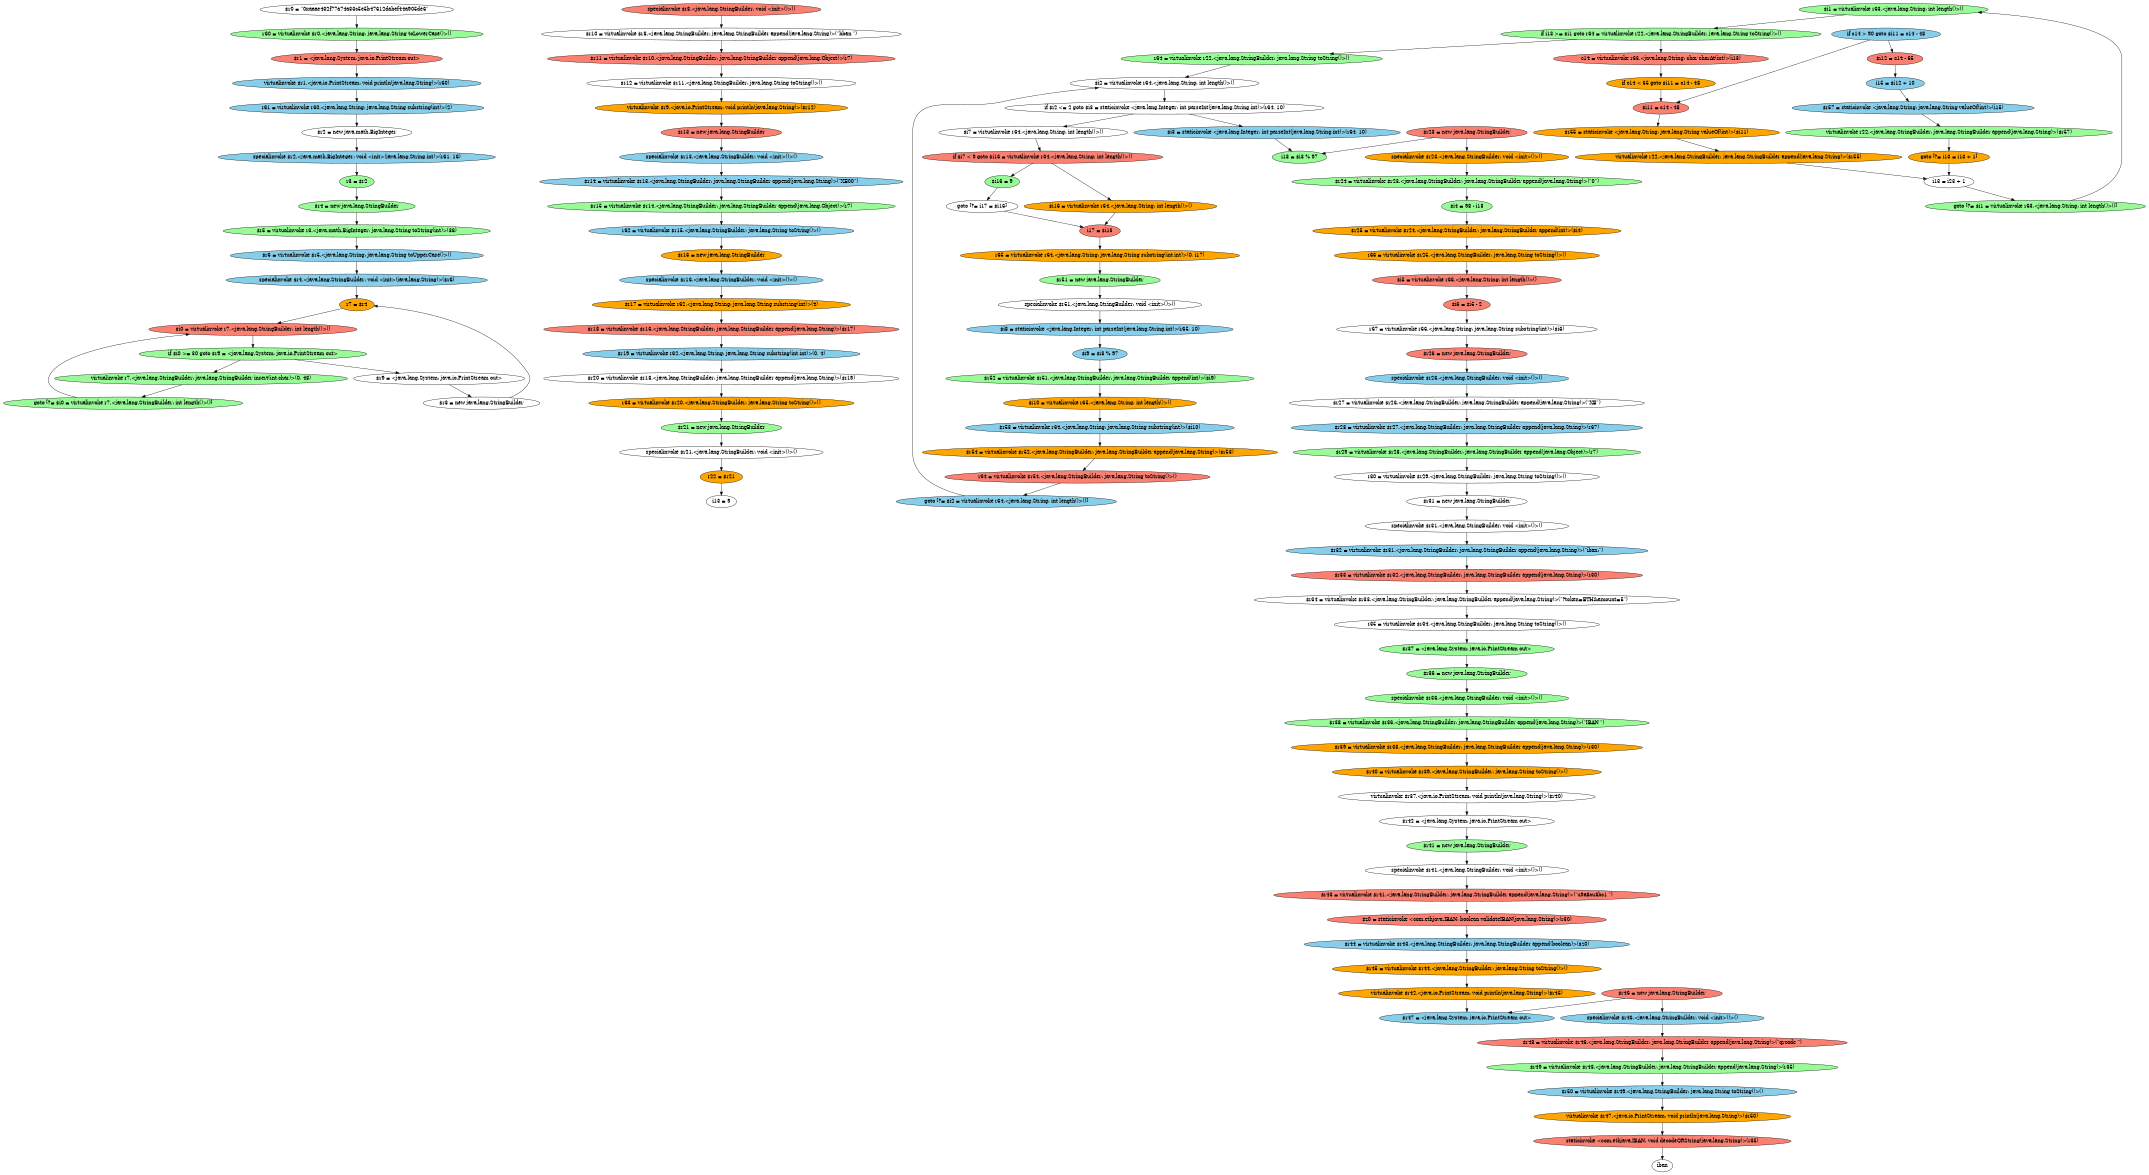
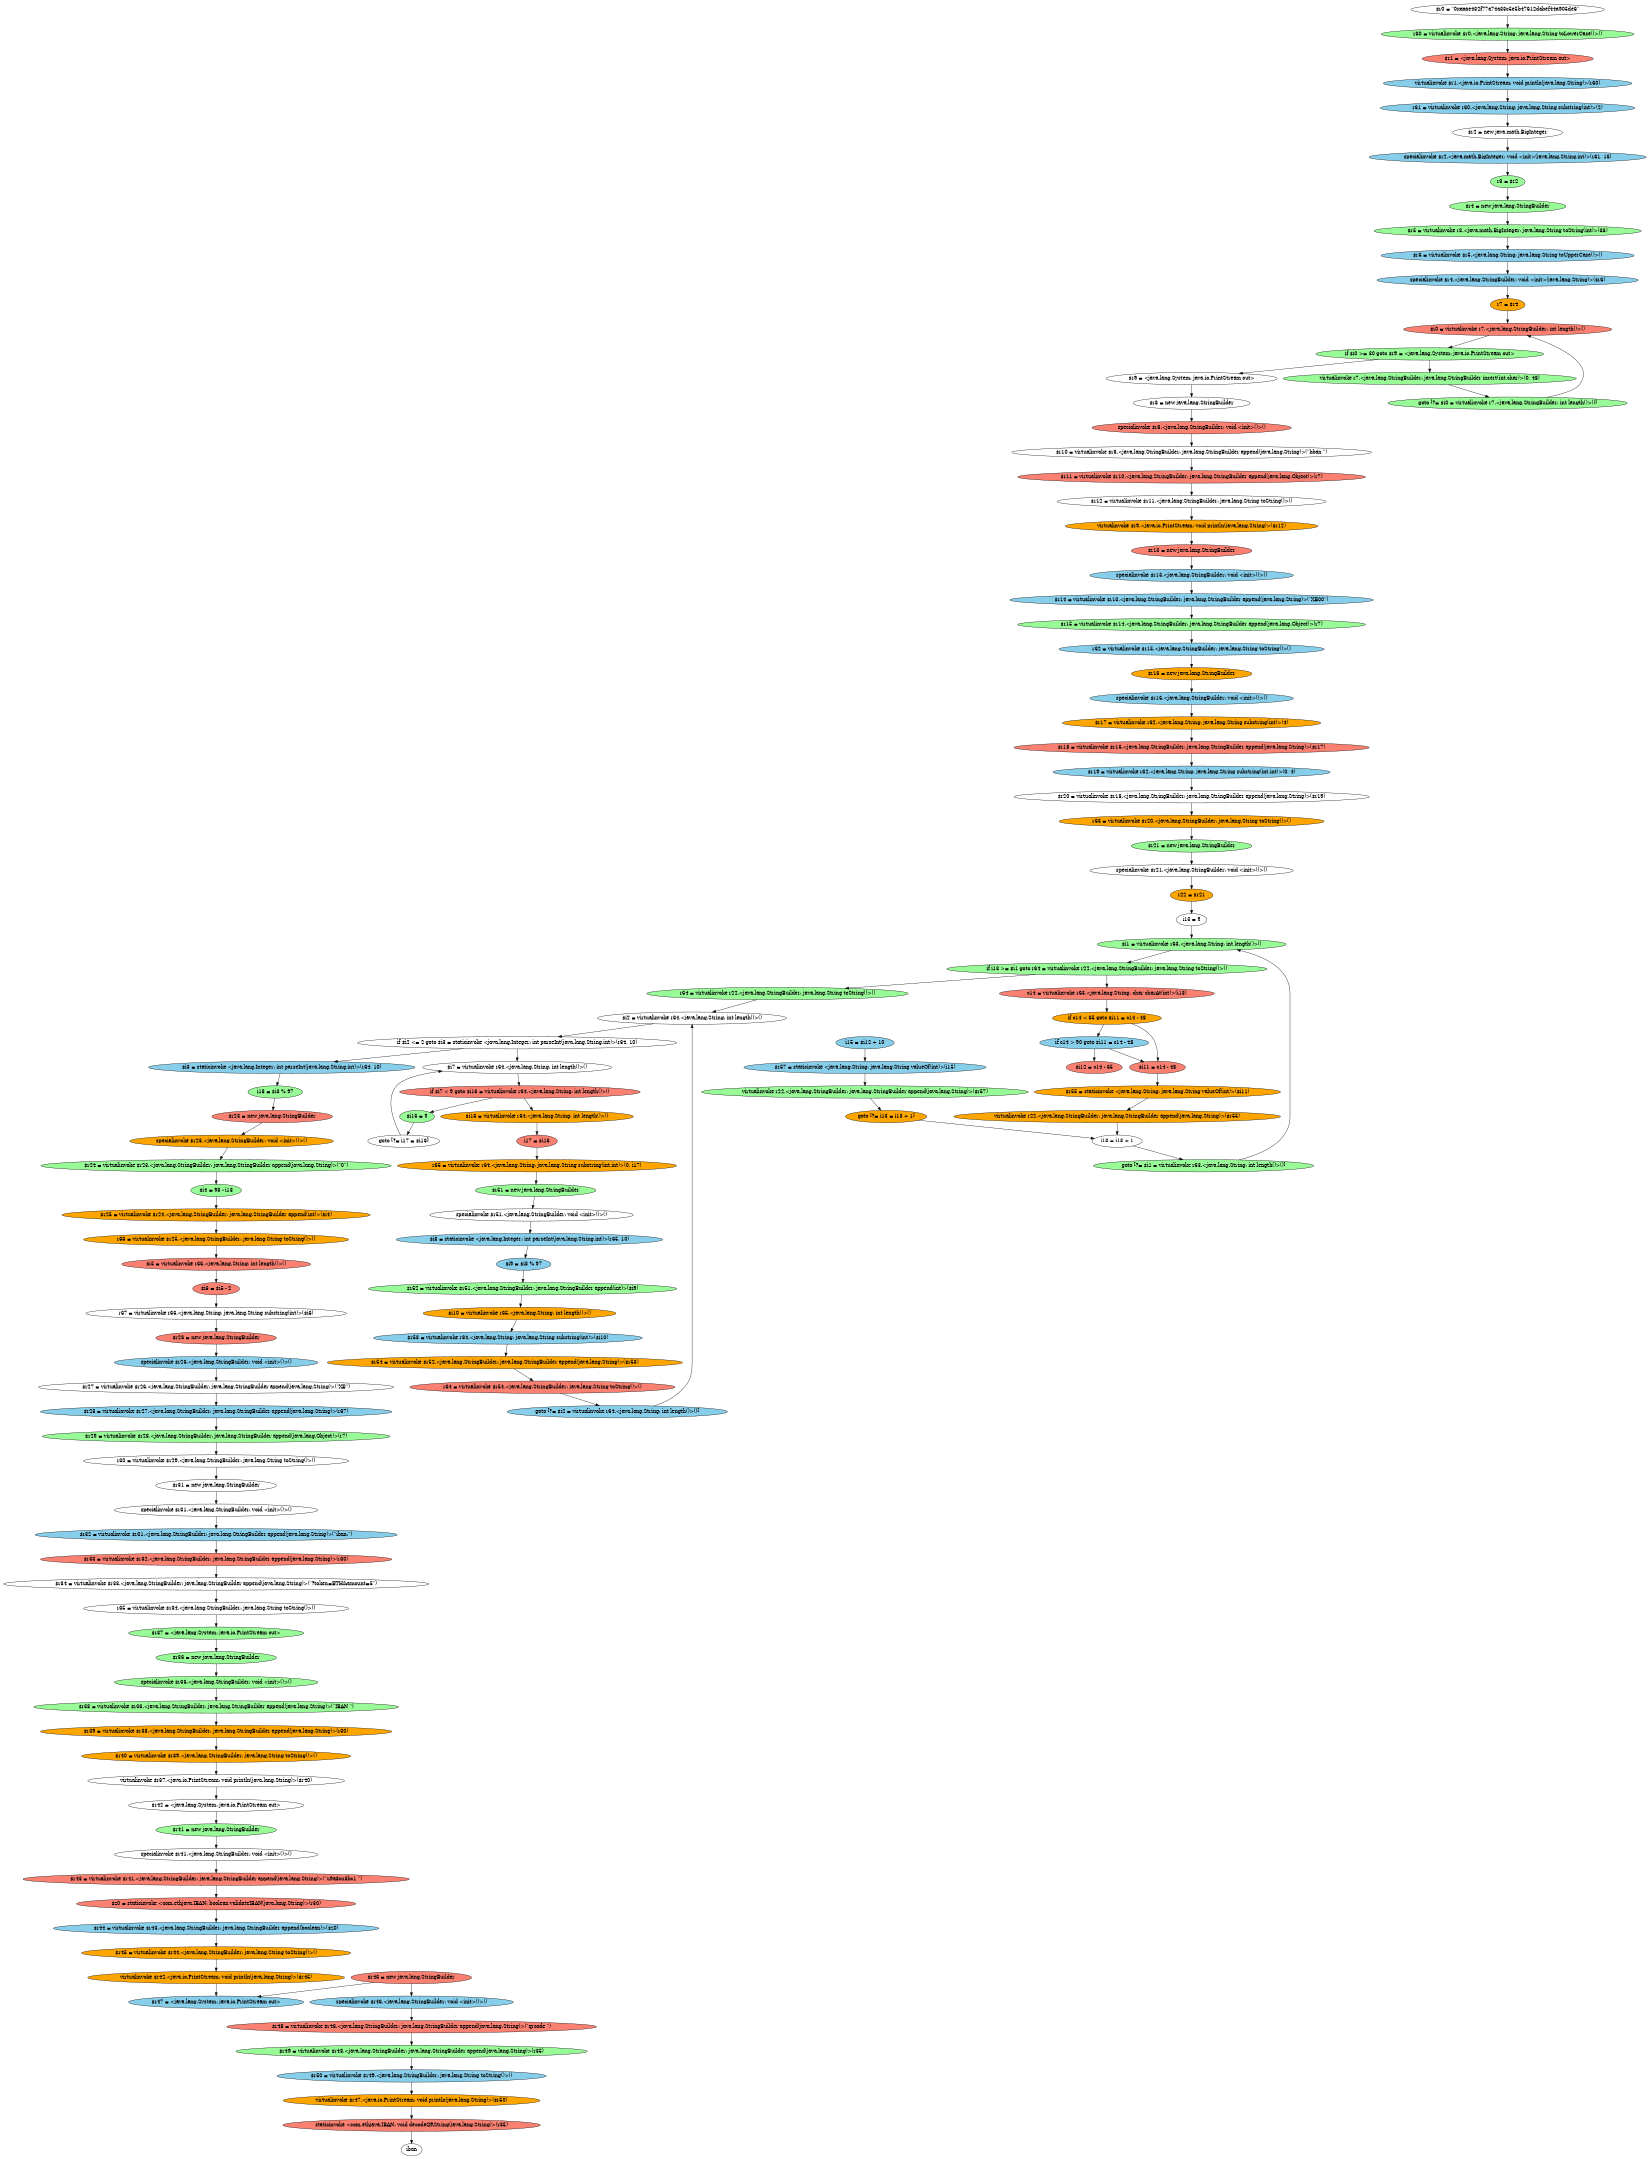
(1895, 69) -> none
(1379, 145) -> (274, 1103)
(1949, 182) -> (1117, 1141)
(1042, 219) -> (395, 1089)
(476, 331) -> (1192, 414)
none -> (1192, 930)
none -> (1101, 1029)
